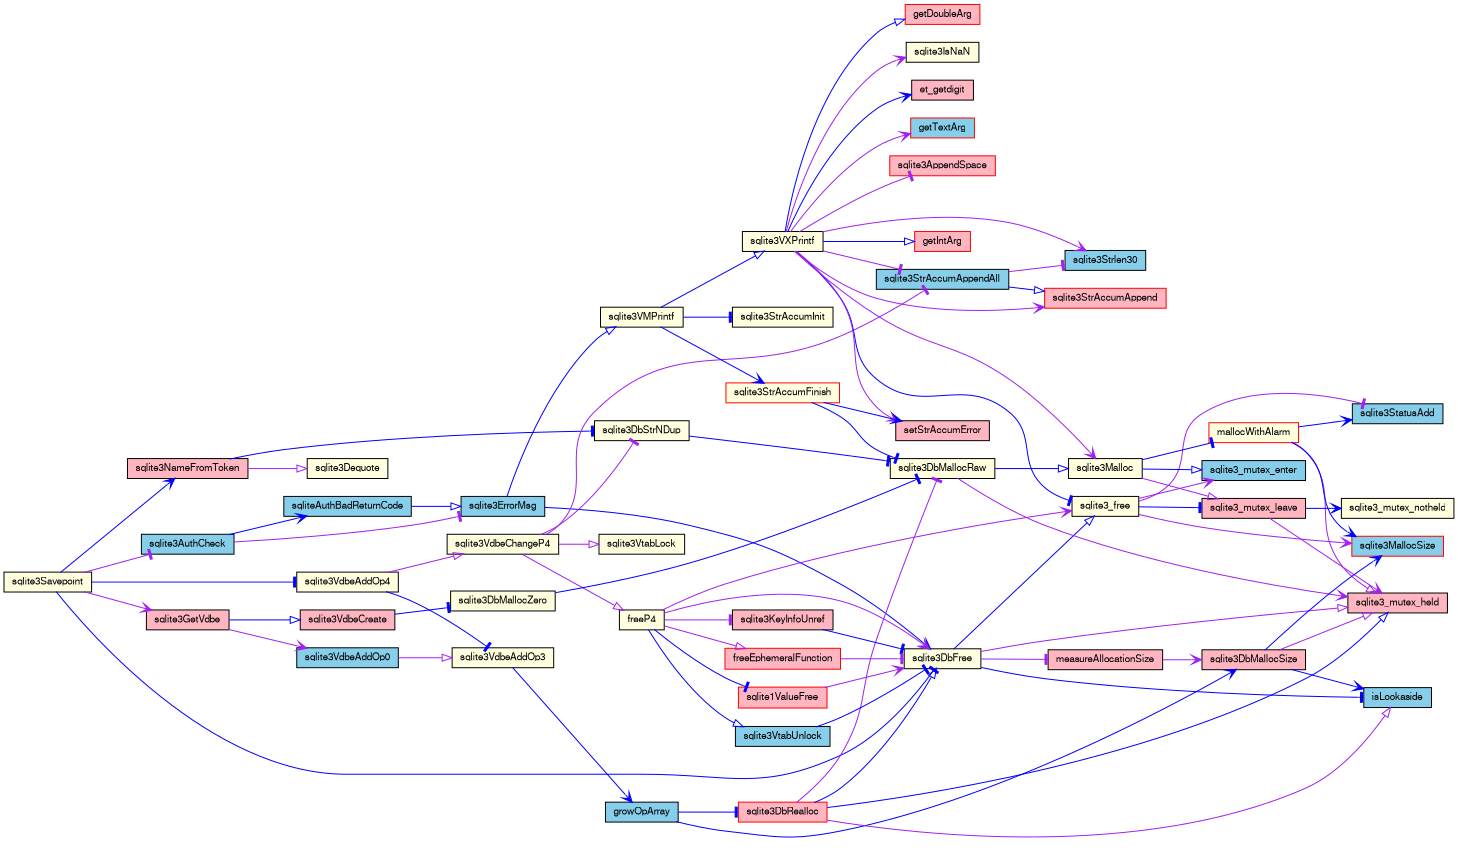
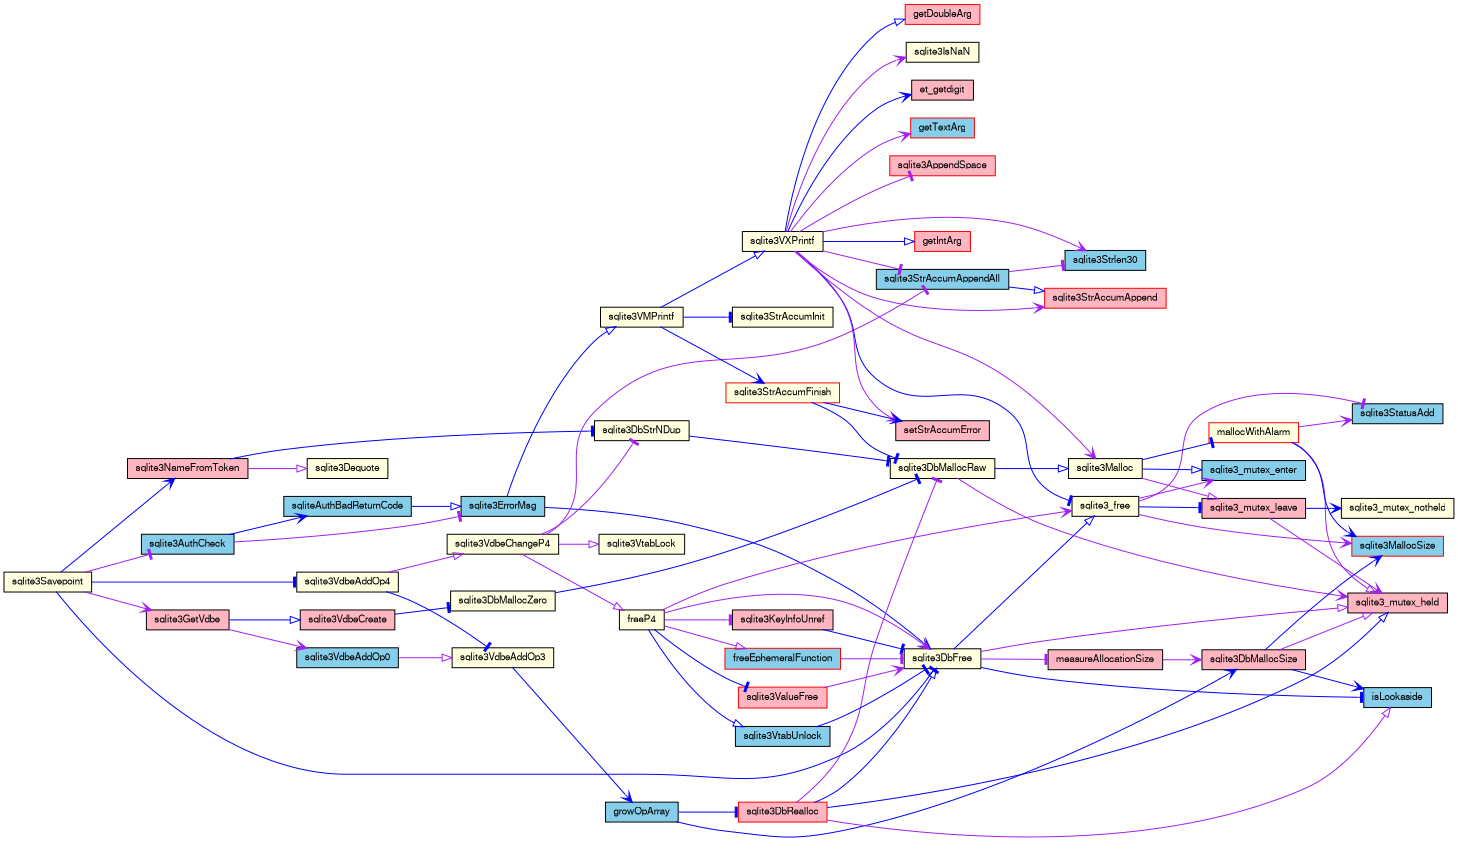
(1320, 424) -> (1320, 424)
(783, 659) -> (783, 659)
(783, 698) -> (783, 698)
